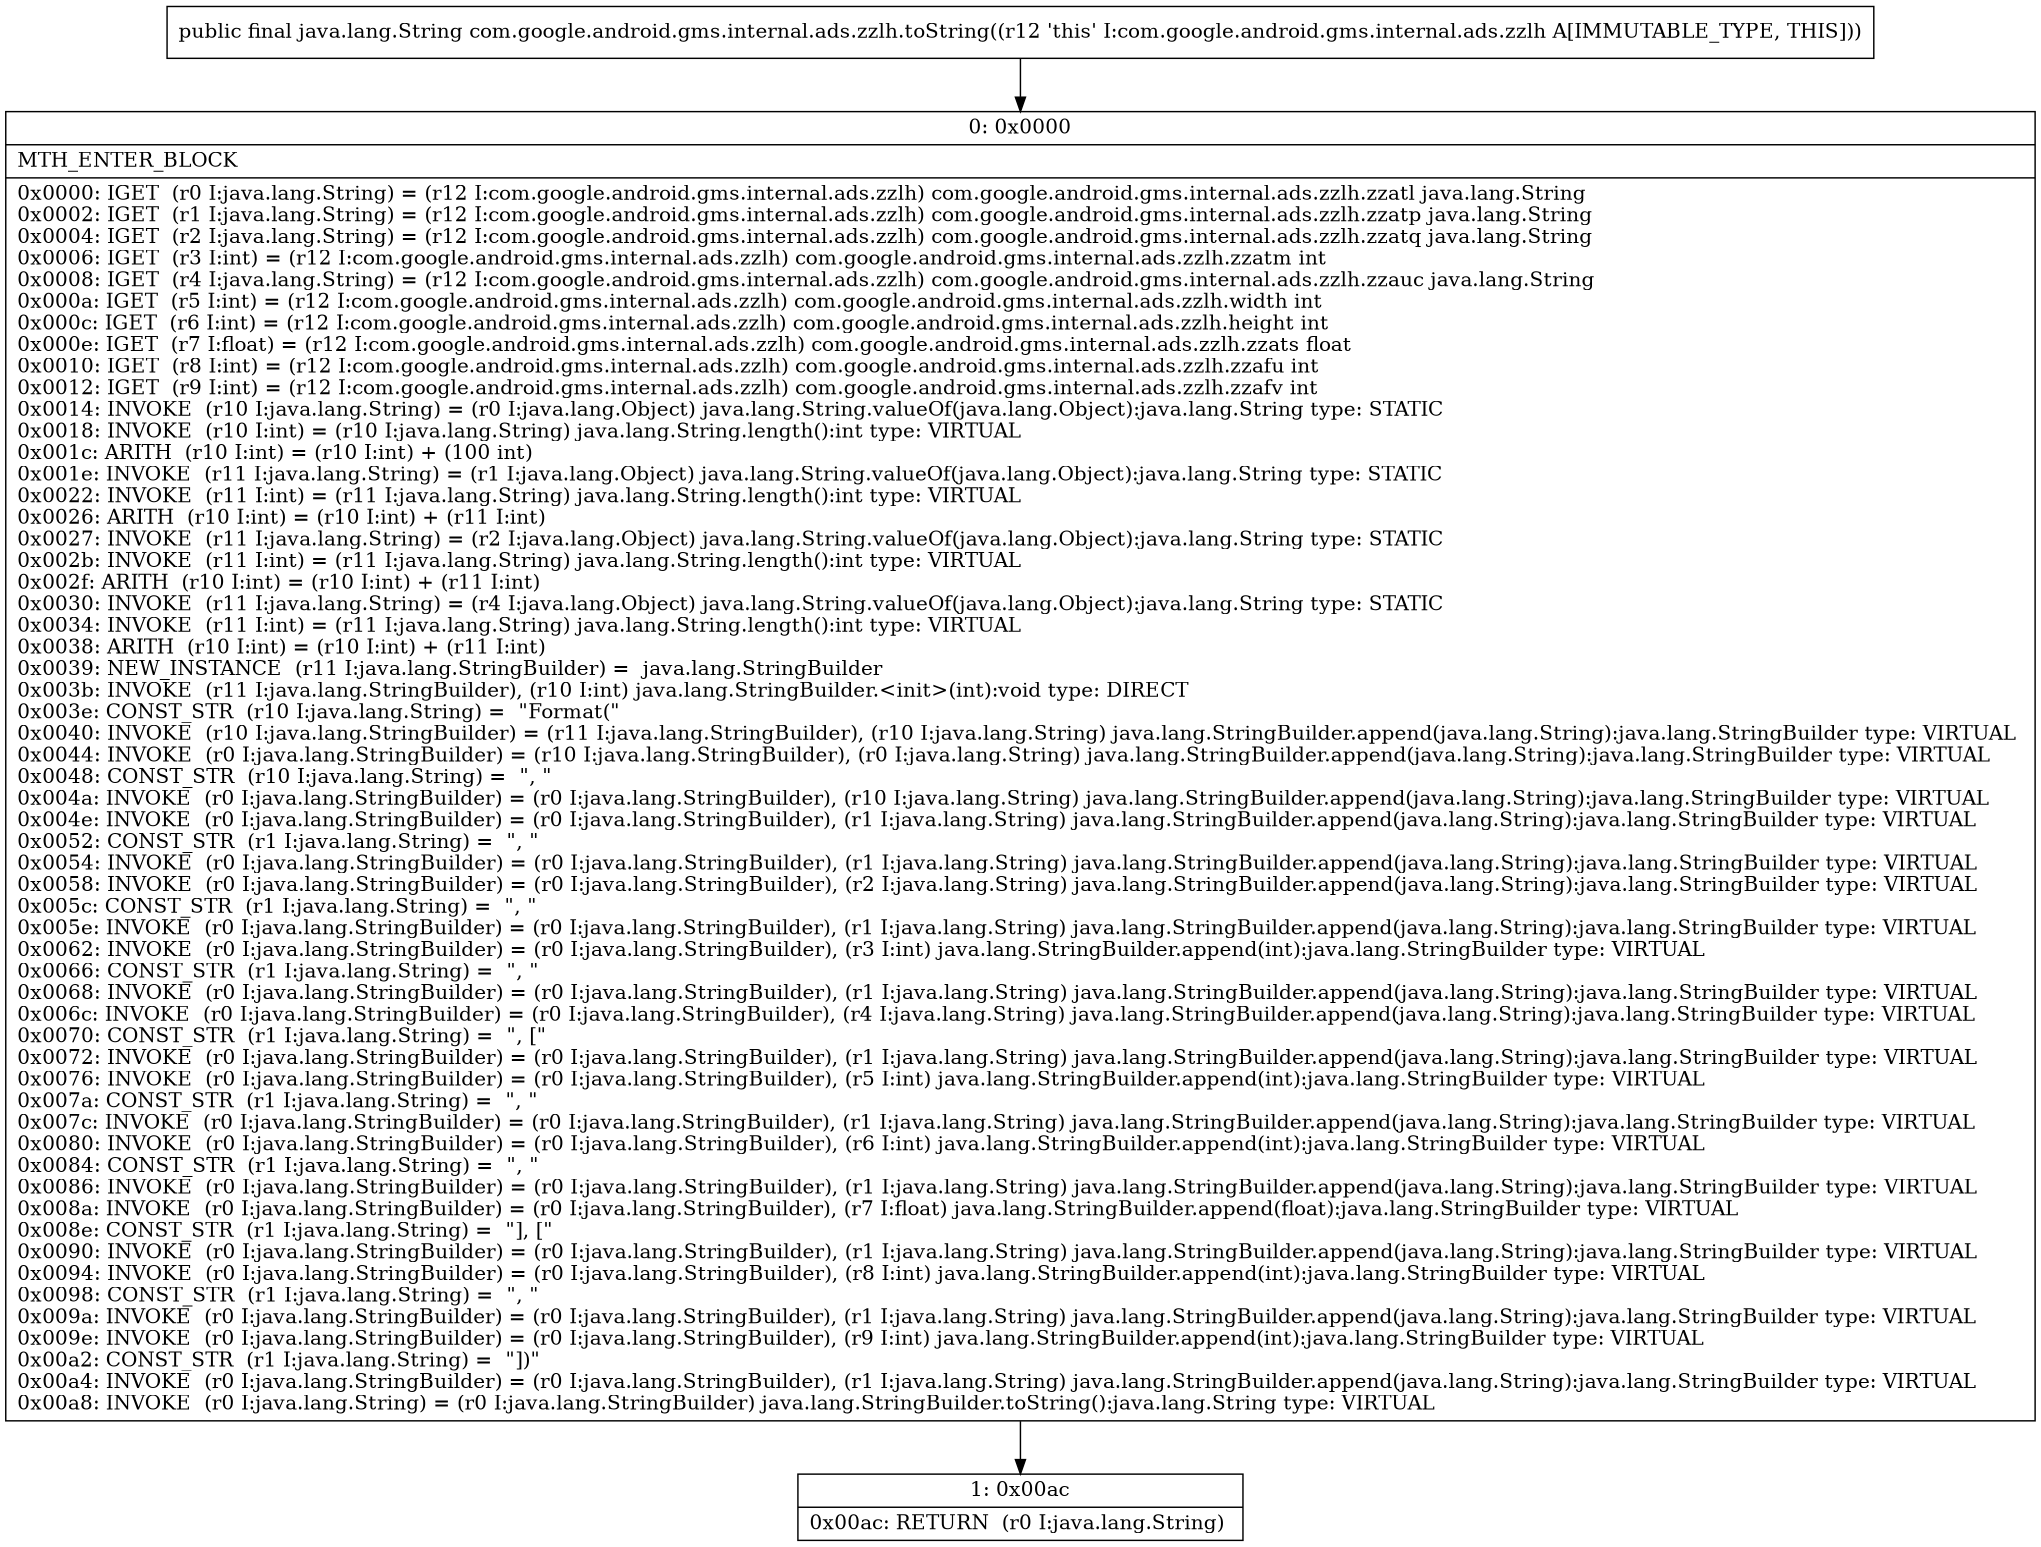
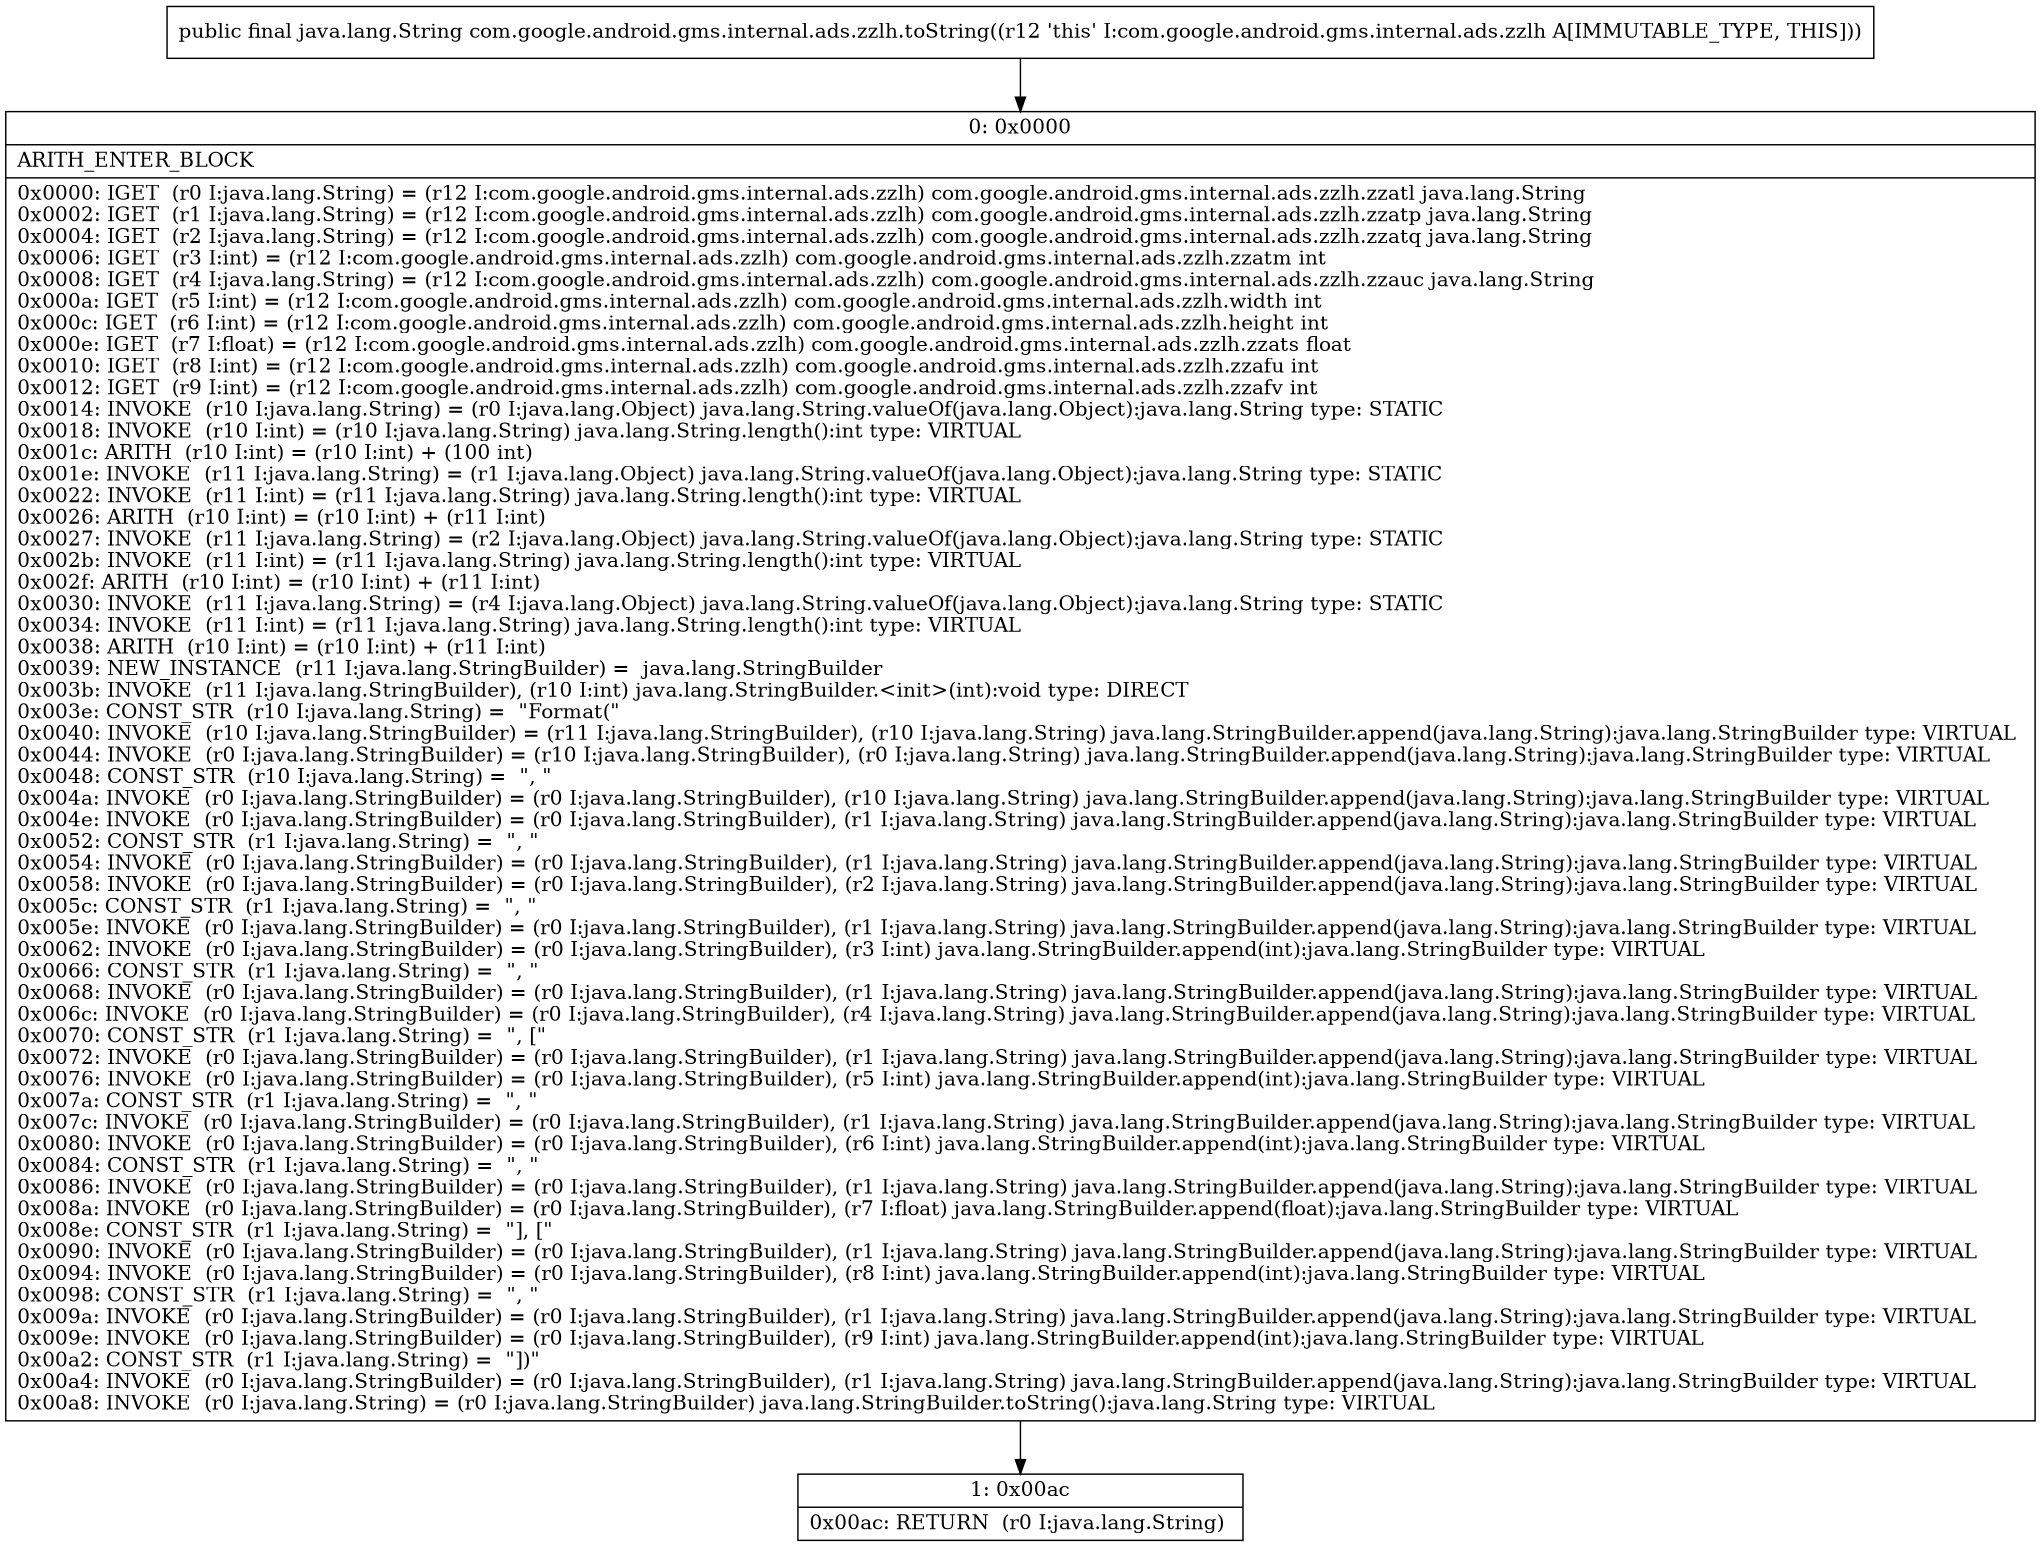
(128, 161) -> (136, 161)
